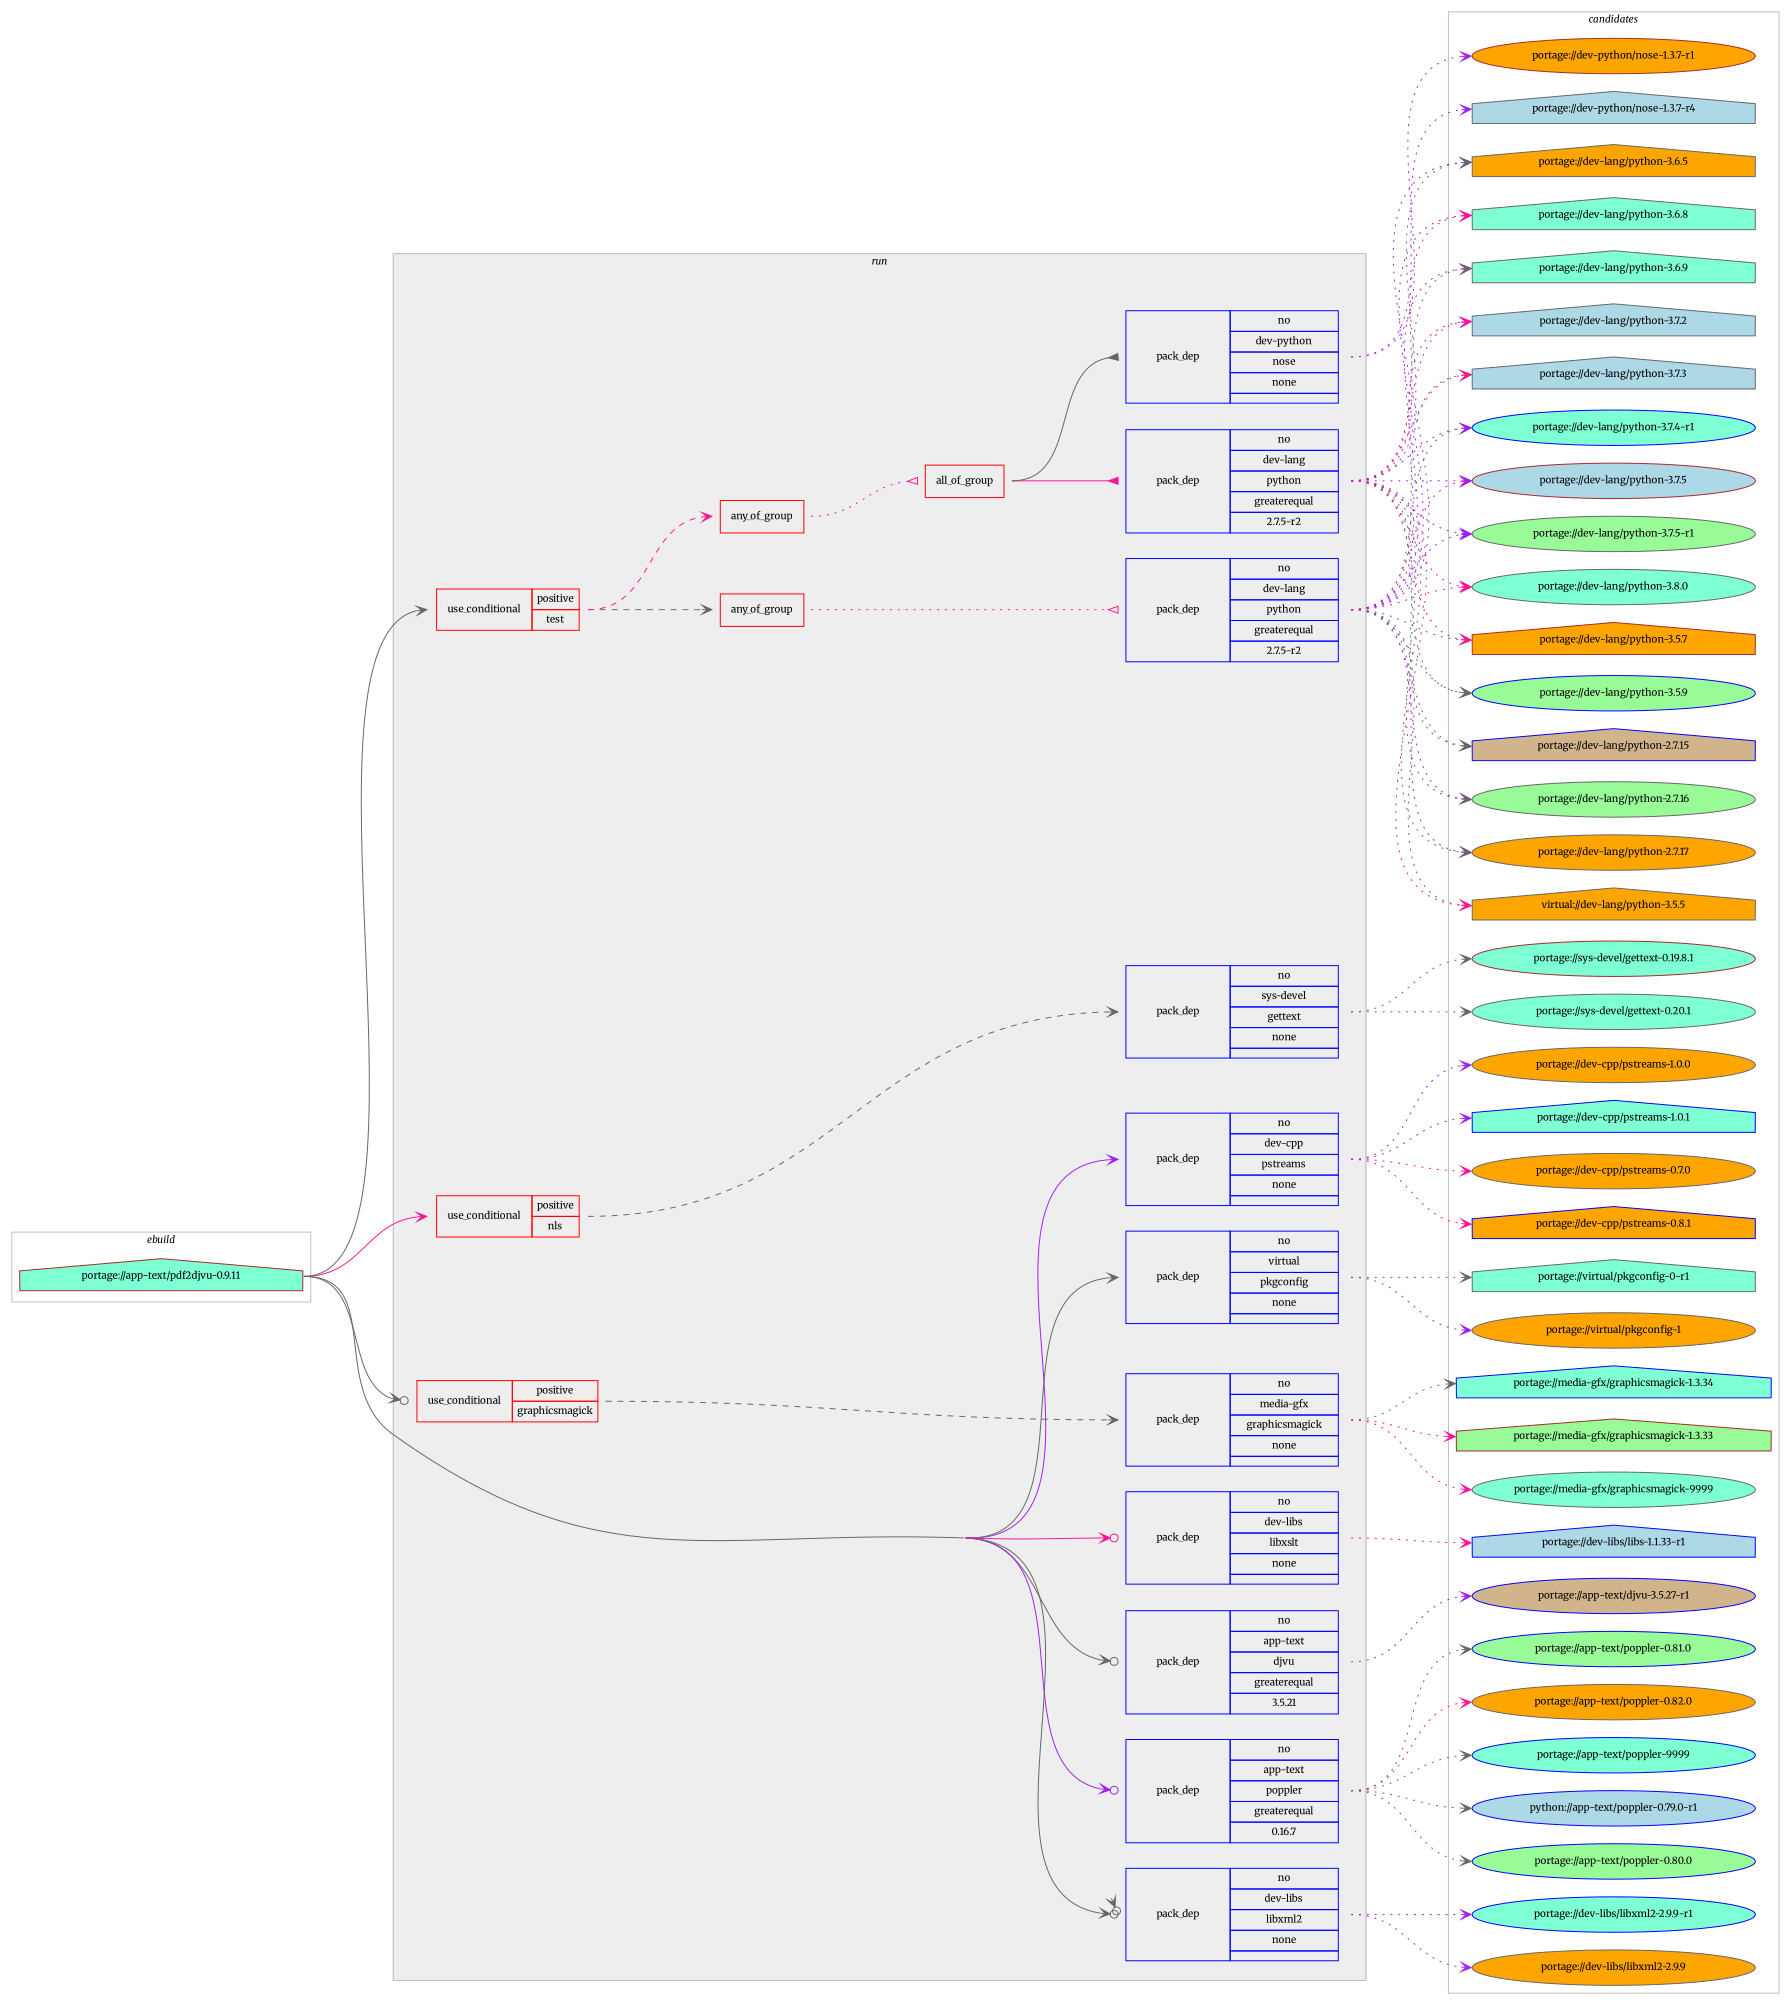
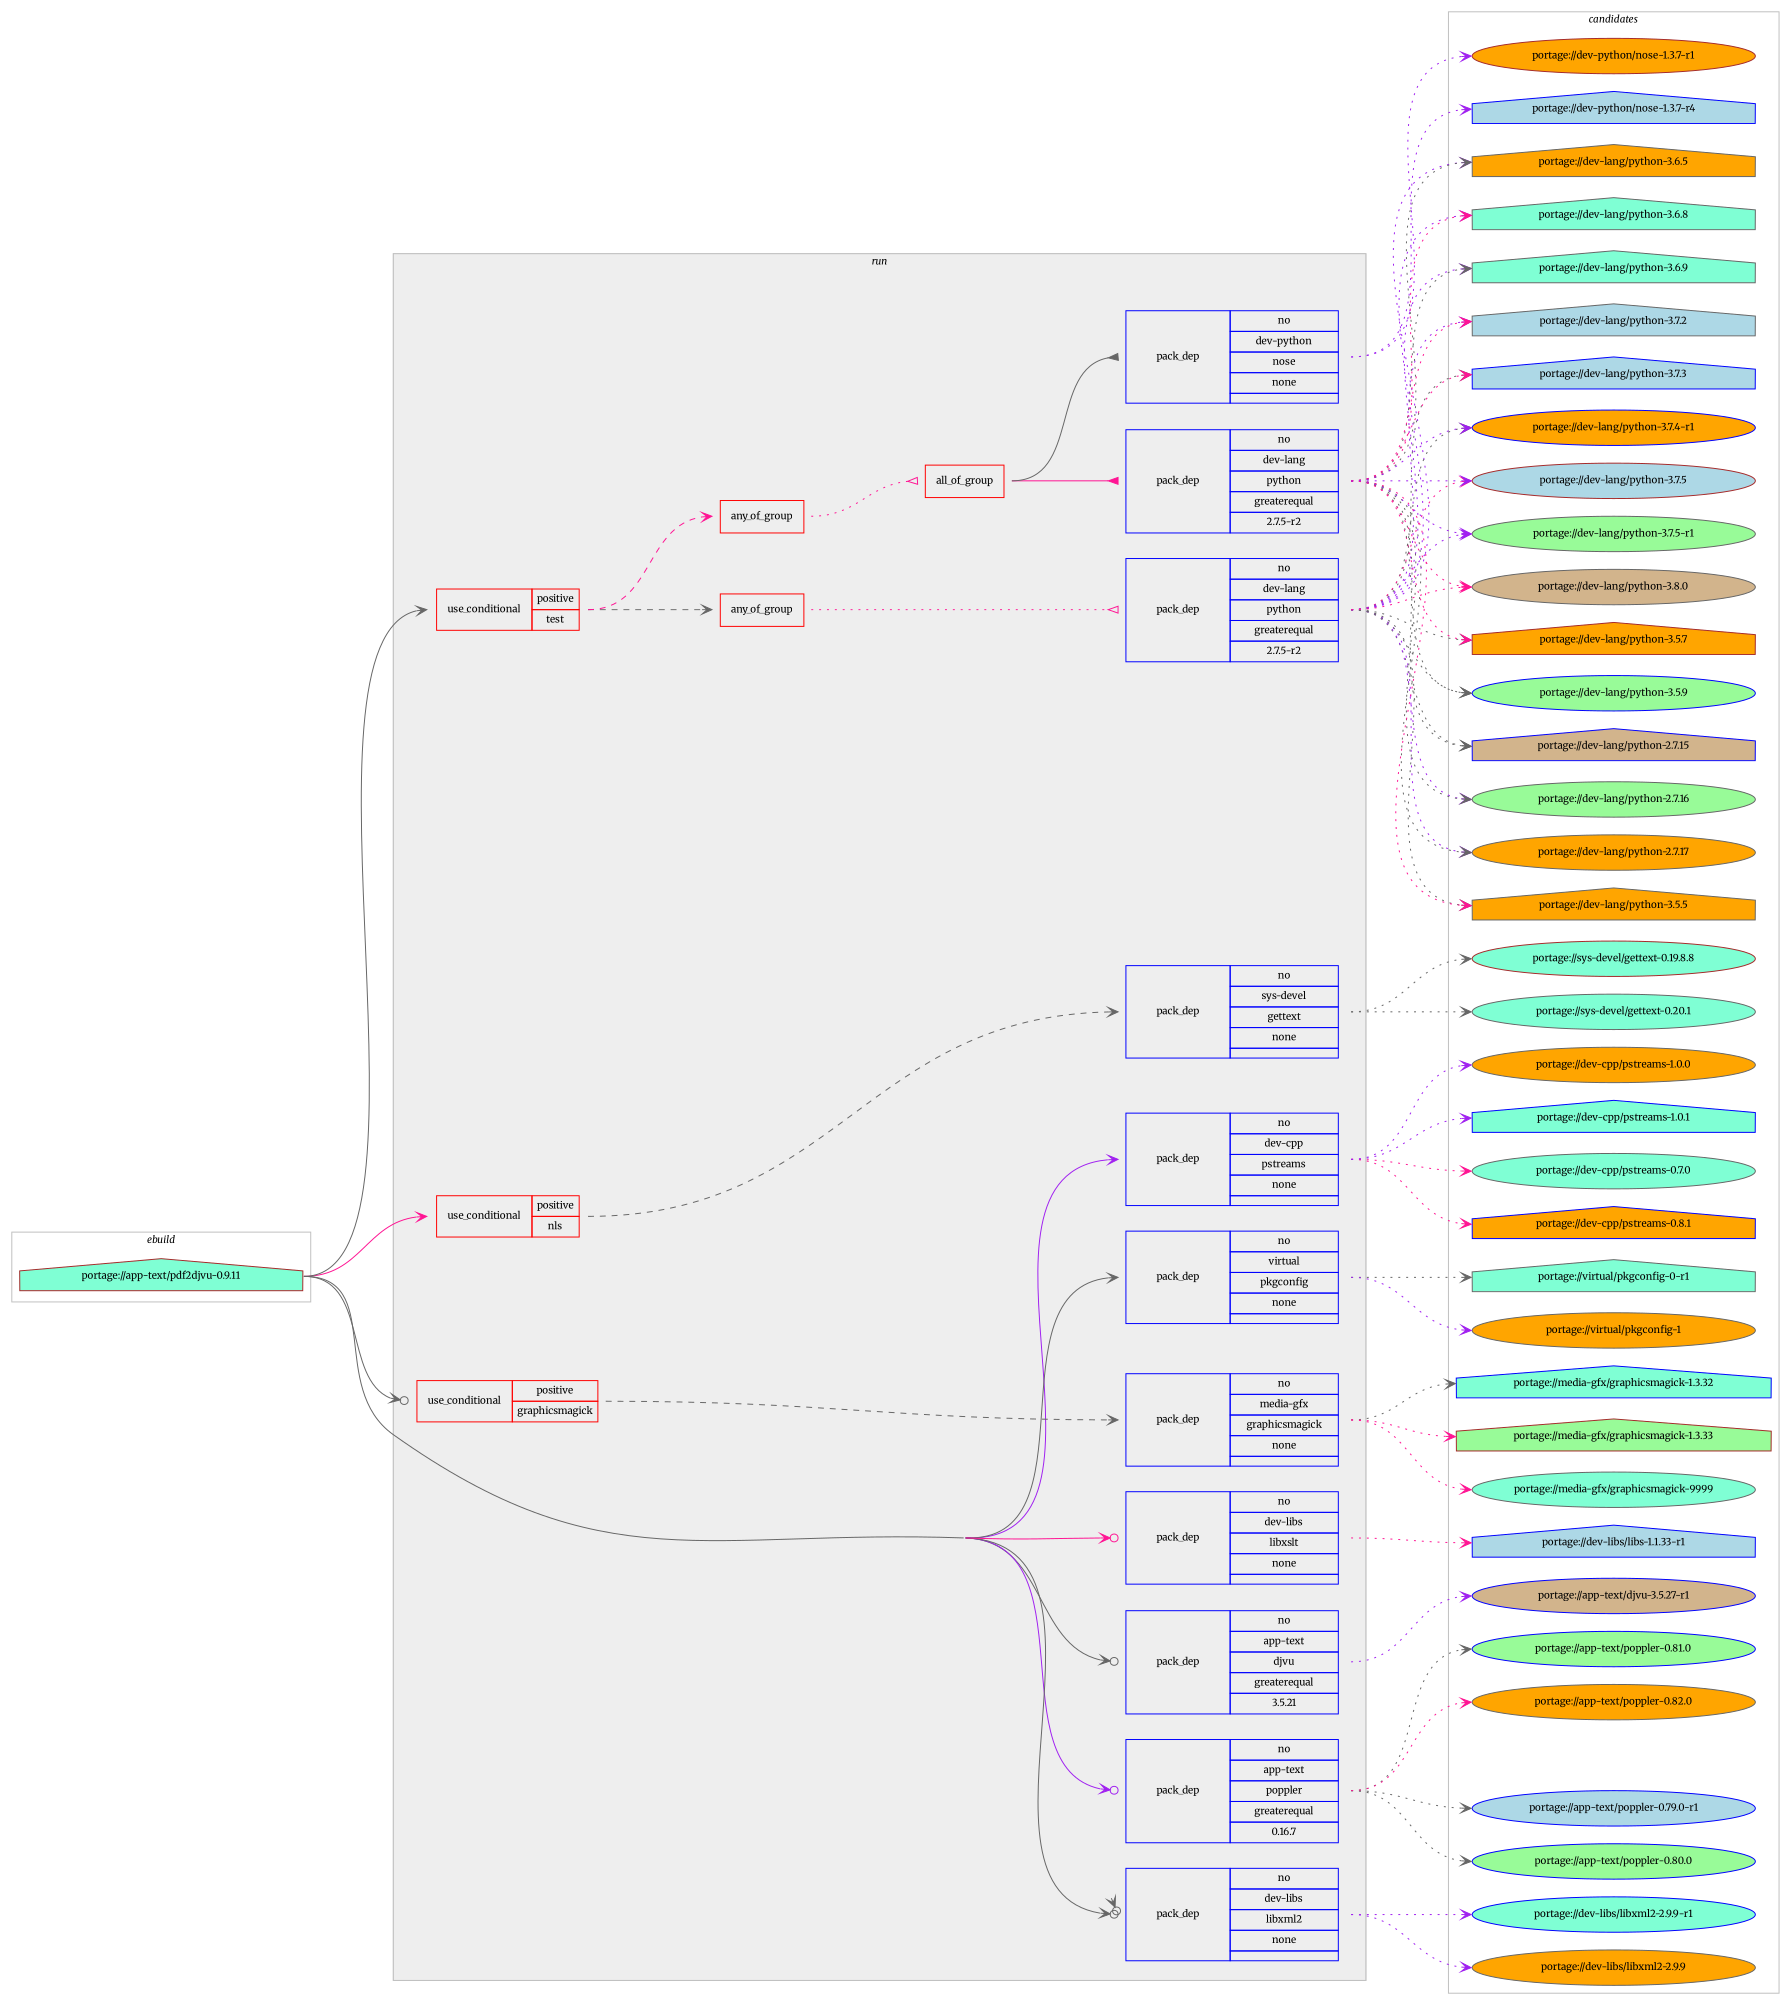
(1614, 109) -> (1614, 109)
(1614, 375) -> (1614, 375)
(1614, 428) -> (1614, 428)
(1614, 587) -> (1614, 587)
(1614, 906) -> (1614, 906)
(1614, 959) -> (1614, 959)
(1614, 1171) -> (1614, 1171)
(1614, 1384) -> (1614, 1384)
(1614, 1755) -> none
(1614, 1808) -> (1614, 1808)
